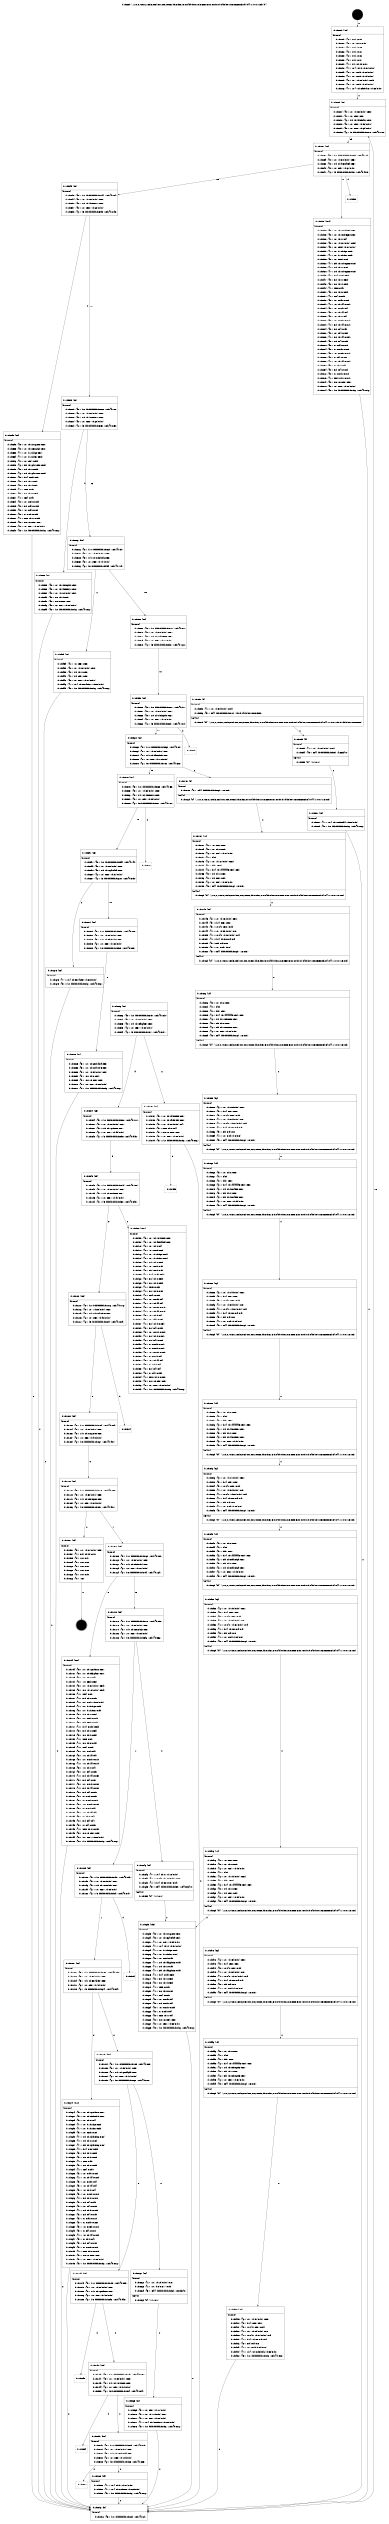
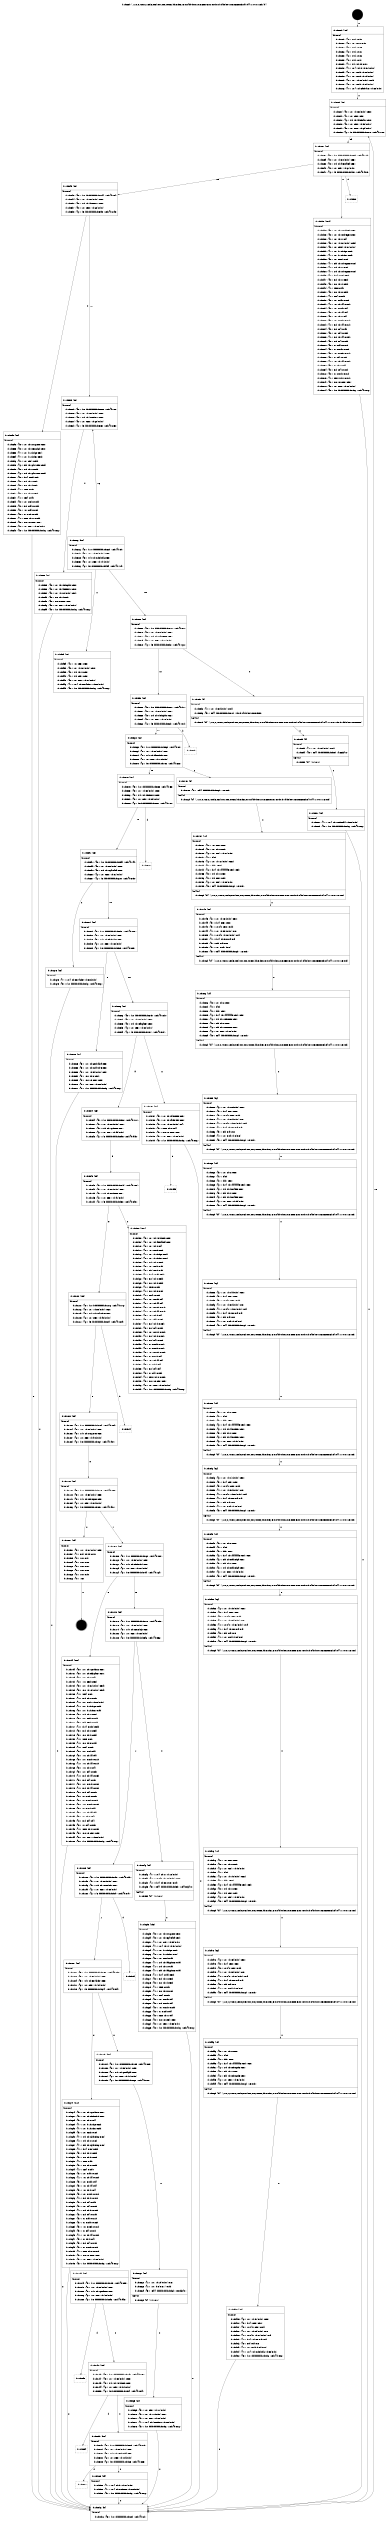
(86, 483) -> (96, 484)
none -> (218, 672)
none -> (124, 977)
none -> (280, 1592)
(44, 1615) -> none
(203, 1920) -> (280, 1930)
(137, 2178) -> none
